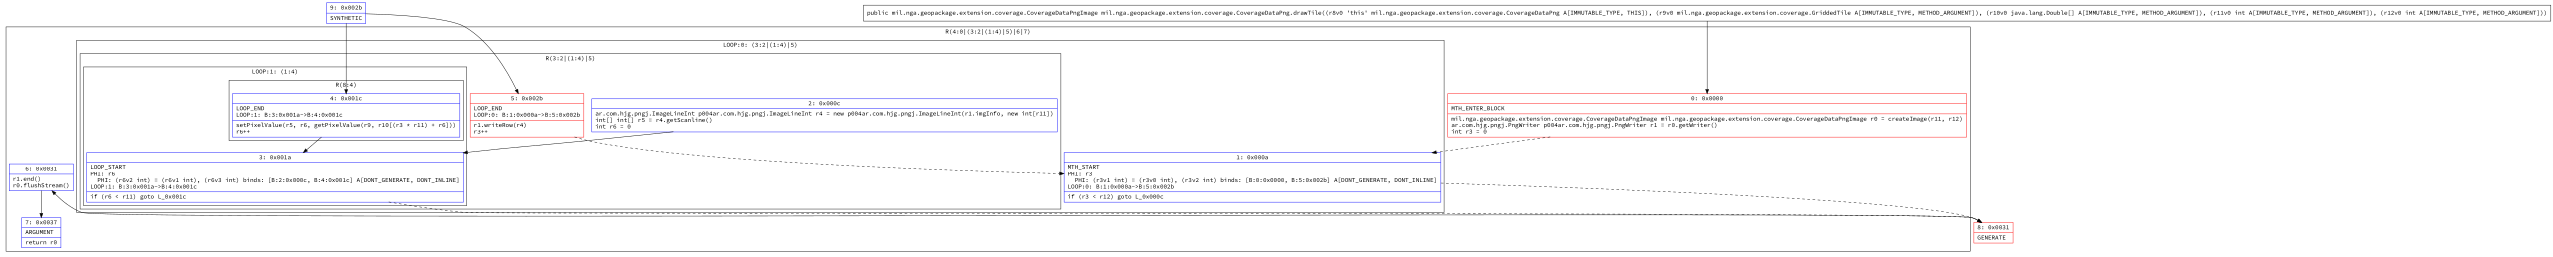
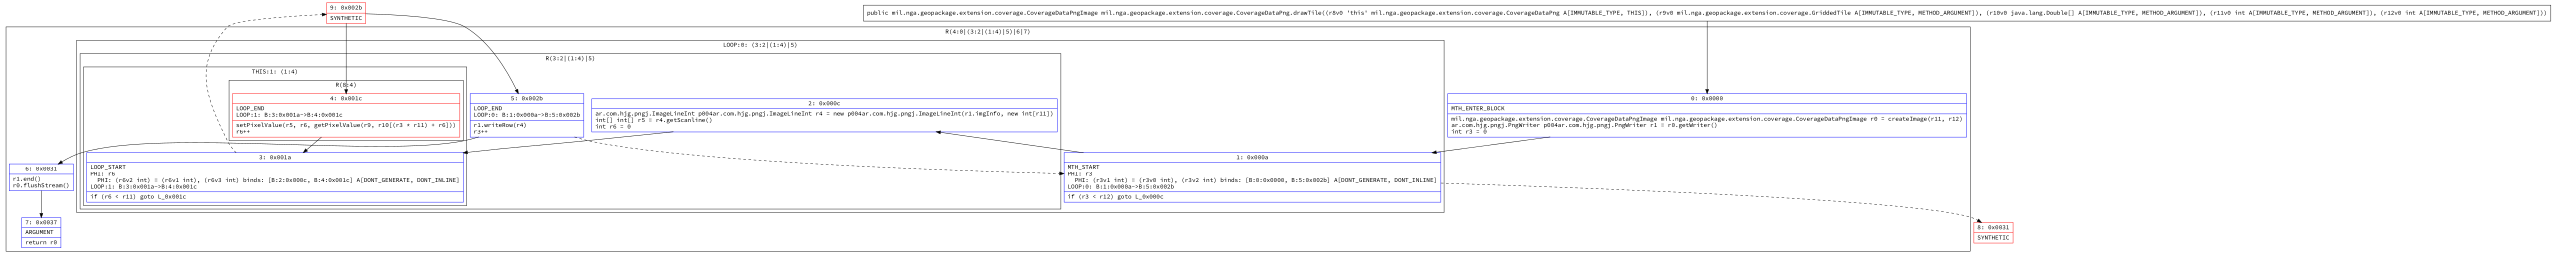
(346, 13) -> (346, 13)
(275, 72) -> (275, 72)
(346, 115) -> (346, 115)
(527, 115) -> (527, 115)
(1707, 115) -> (1707, 115)
none -> (1012, 143)
(1493, 145) -> (1493, 145)
(1183, 213) -> (215, 44)
(823, 216) -> (269, 144)
(1992, 238) -> (1993, 238)
